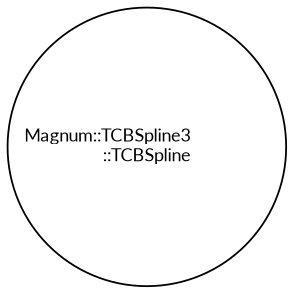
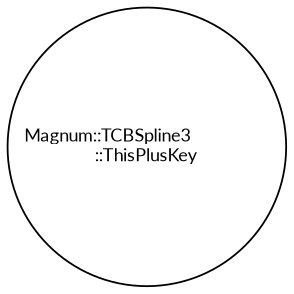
(147, 147) -> (147, 147)
